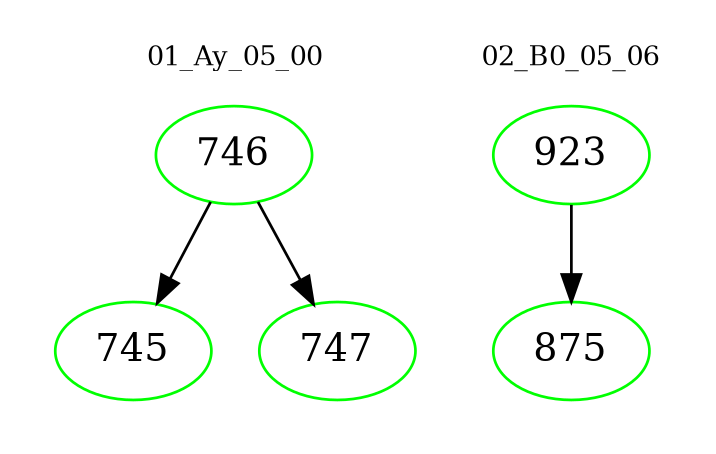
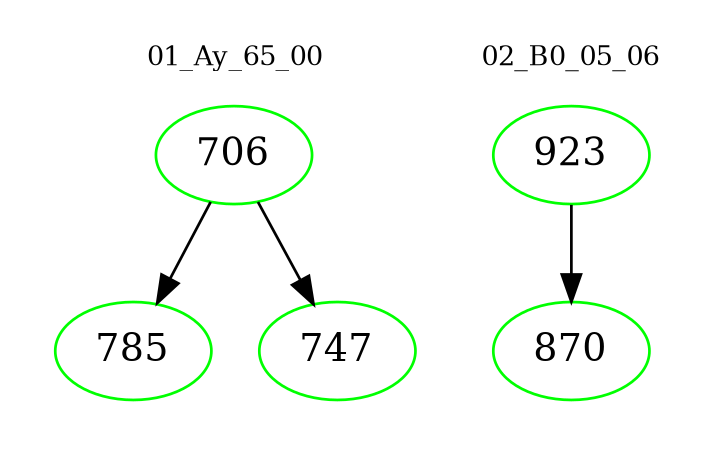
(235, 58) -> (235, 58)
(234, 155) -> (234, 155)
(133, 351) -> (133, 351)
(571, 351) -> (571, 351)
